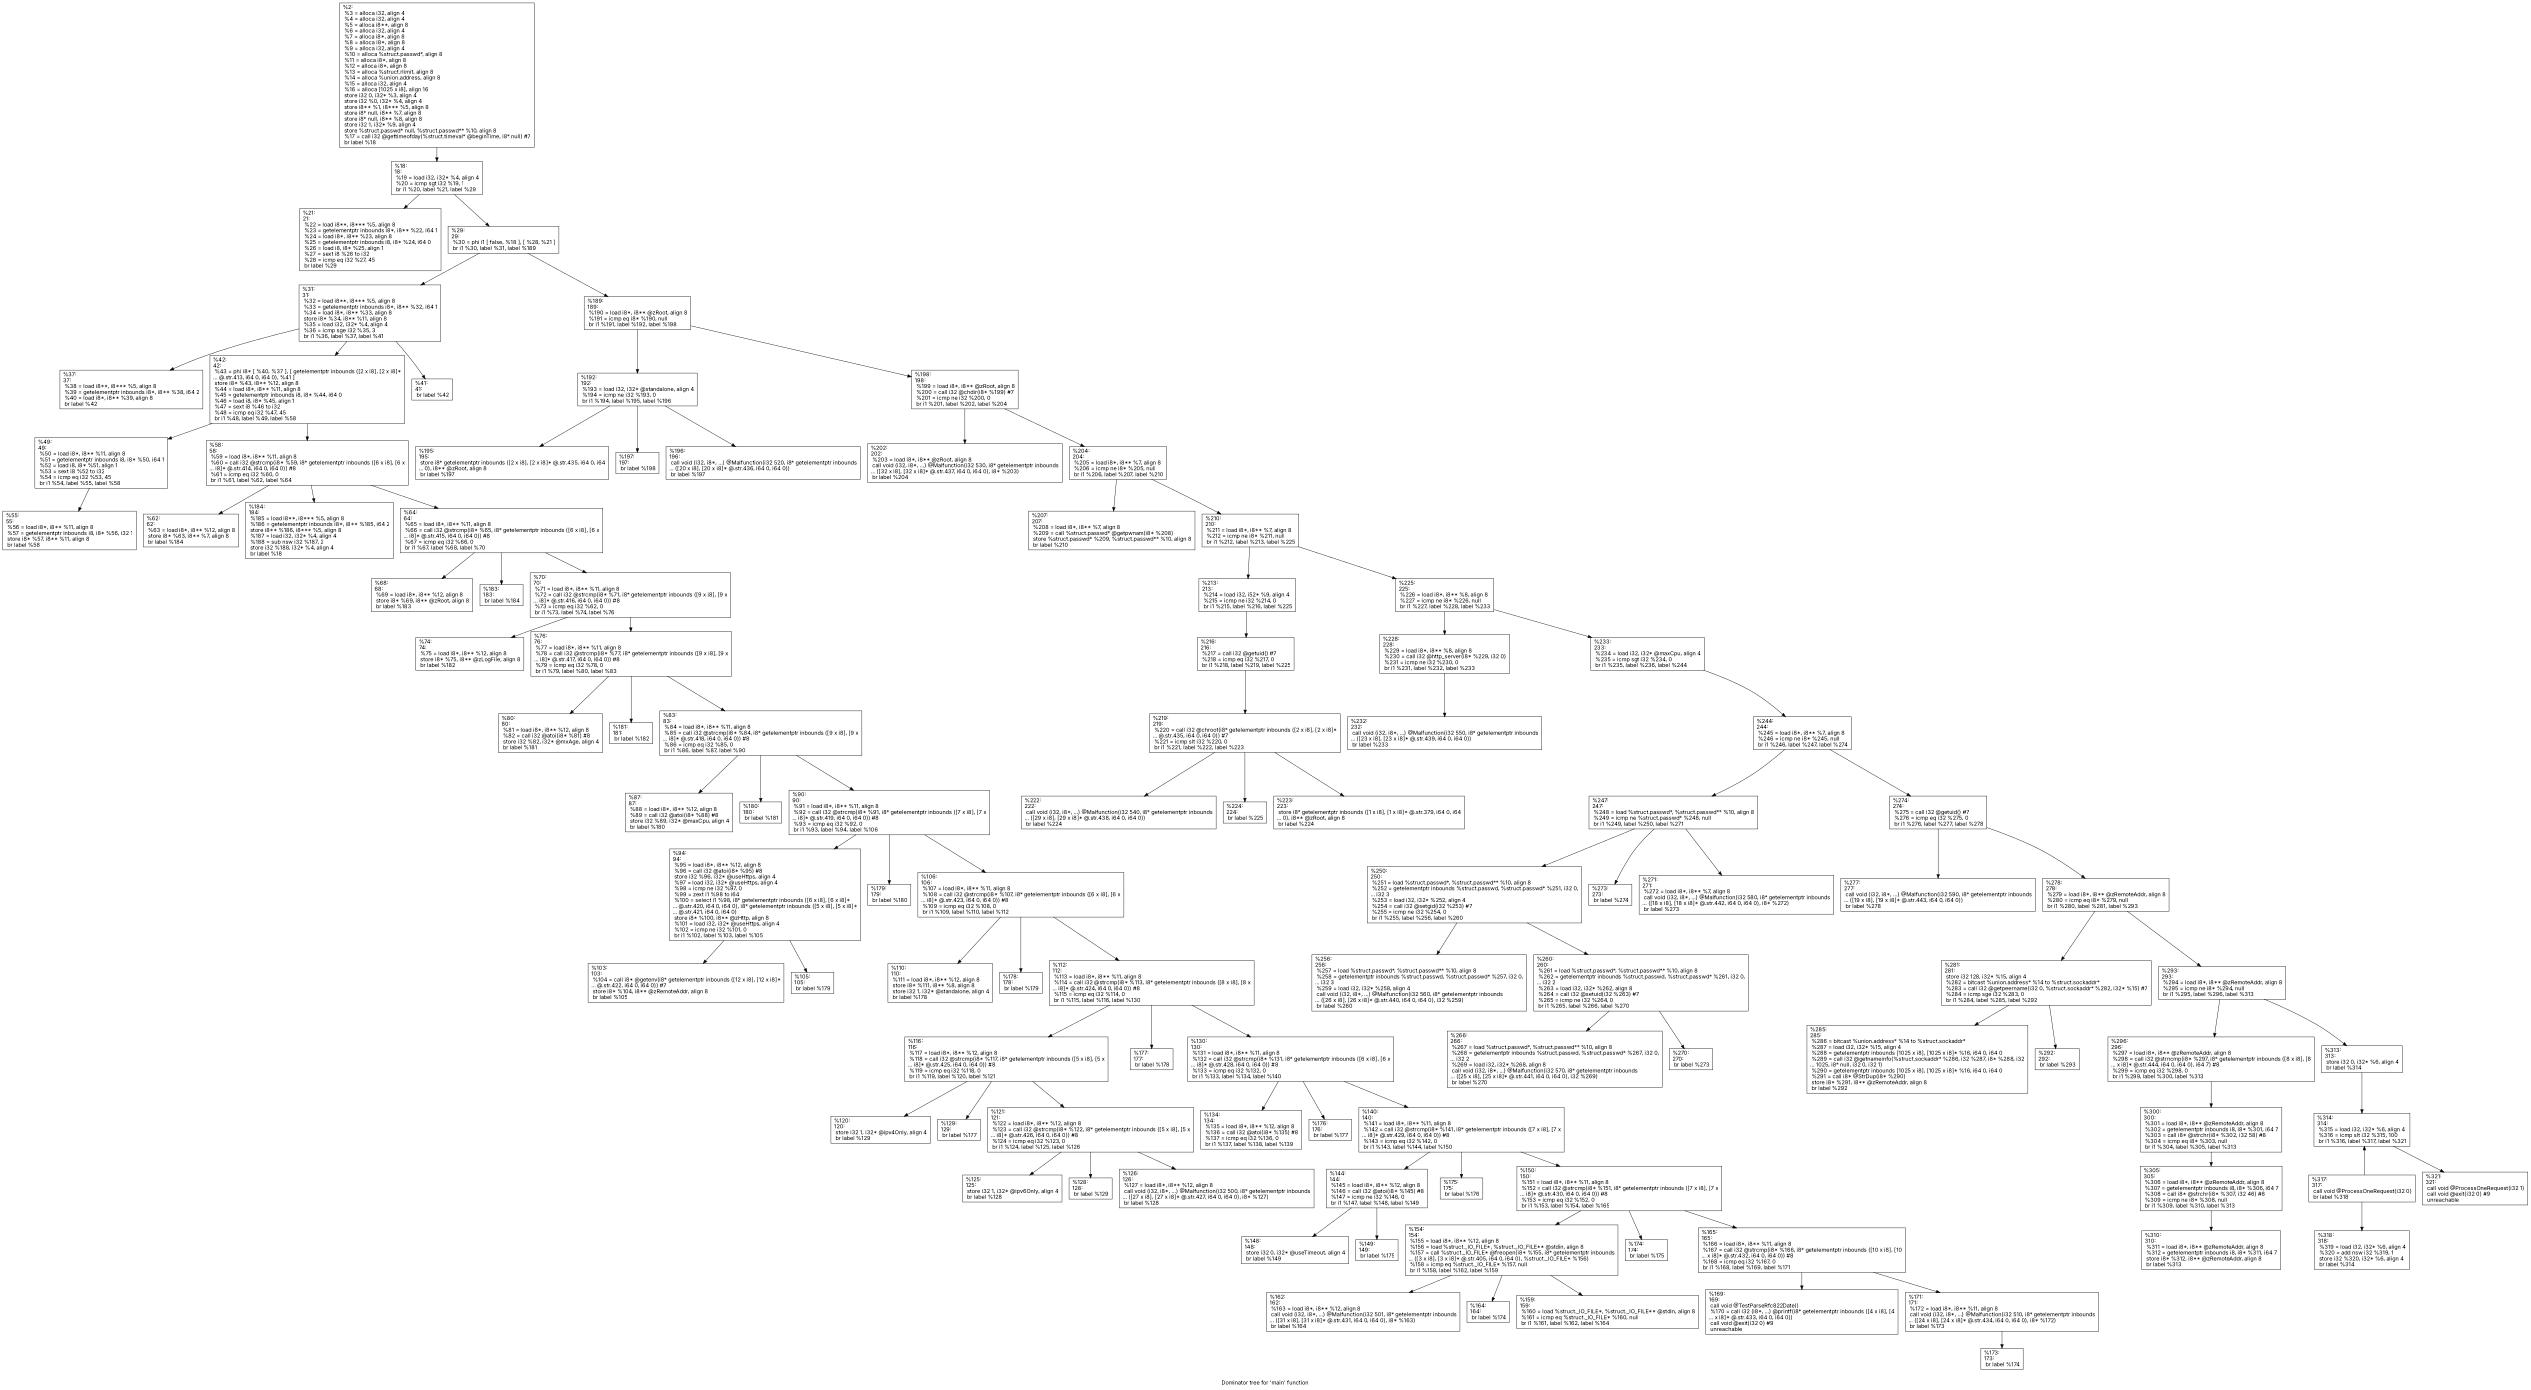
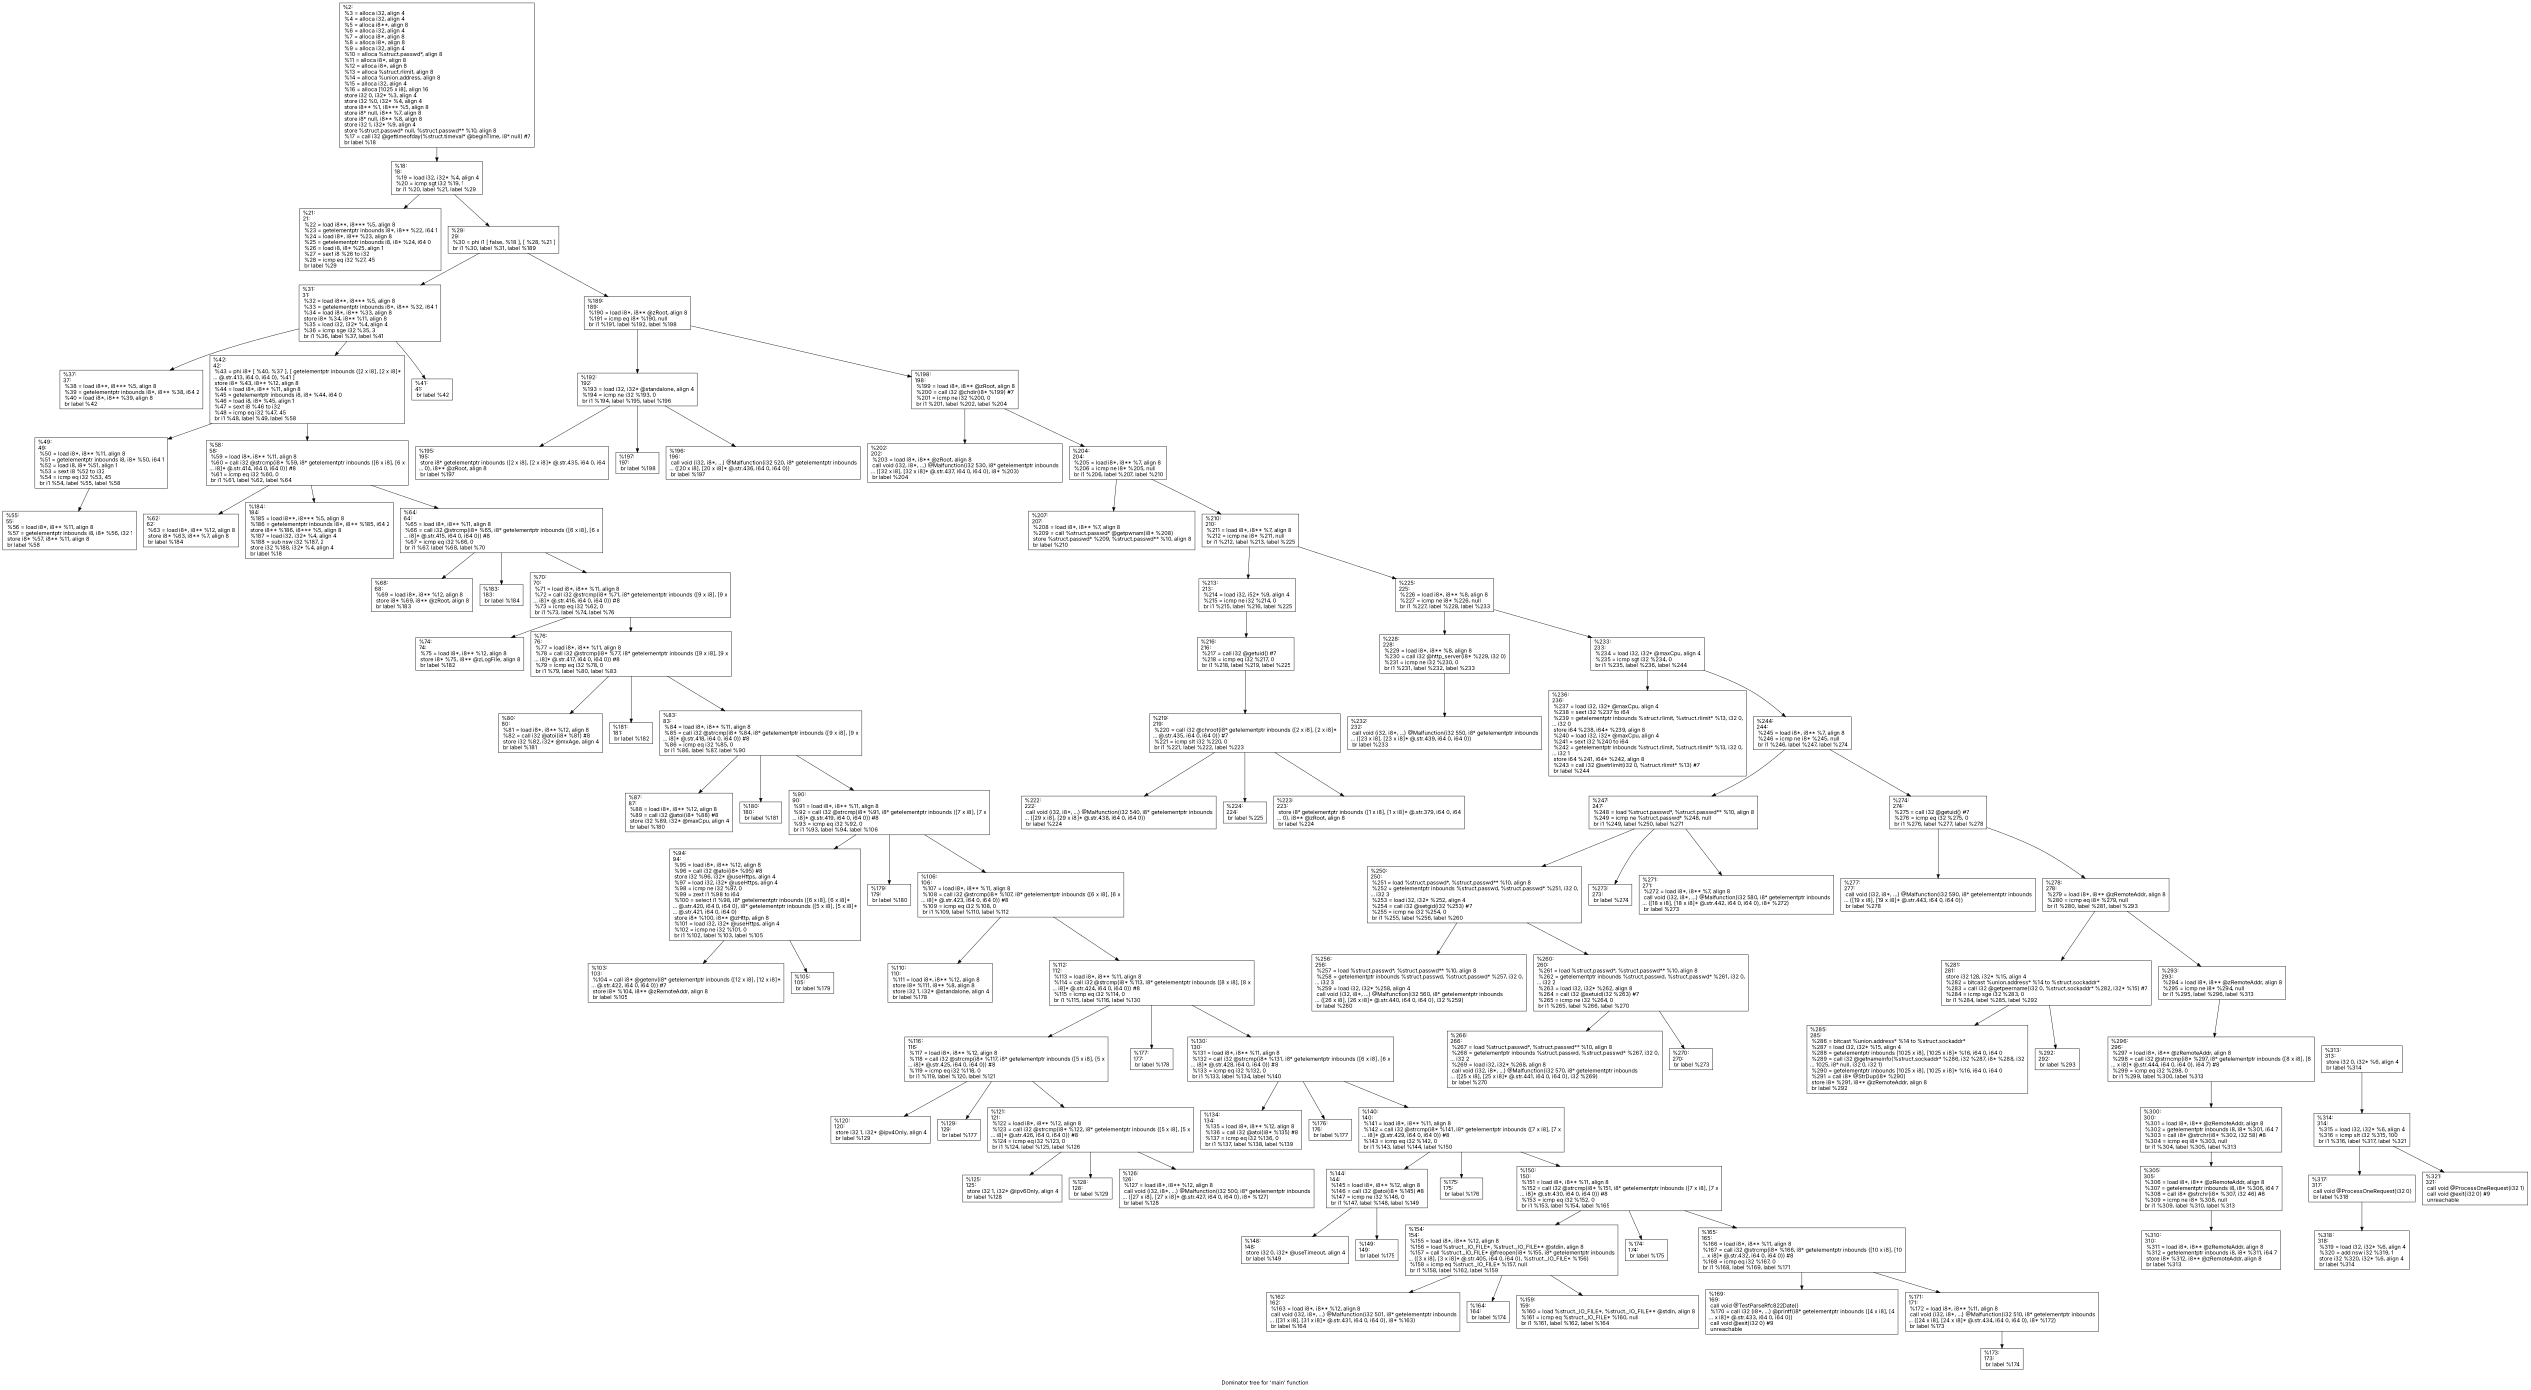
none -> (1648, 733)
(1021, 983) -> none
(2306, 1018) -> none
(2365, 1163) -> (2359, 1159)
